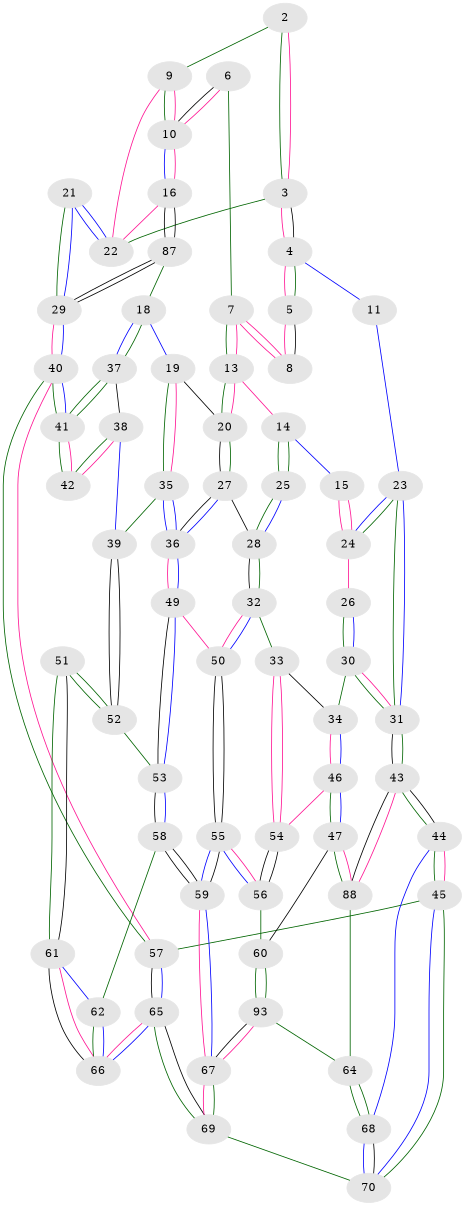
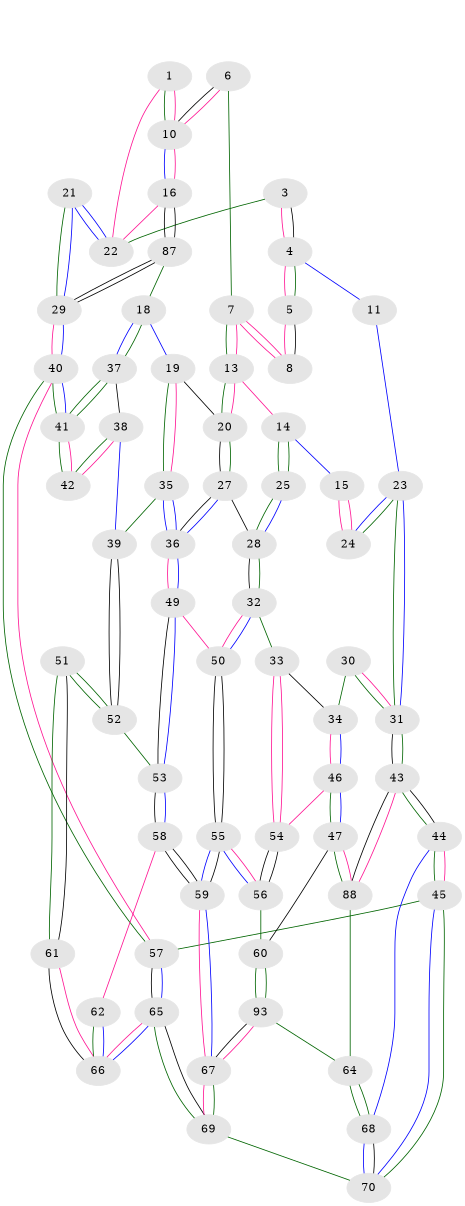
(285, 18) -> none
(170, 76) -> (170, 76)
(349, 603) -> none
(128, 928) -> (128, 928)
(76, 983) -> none
